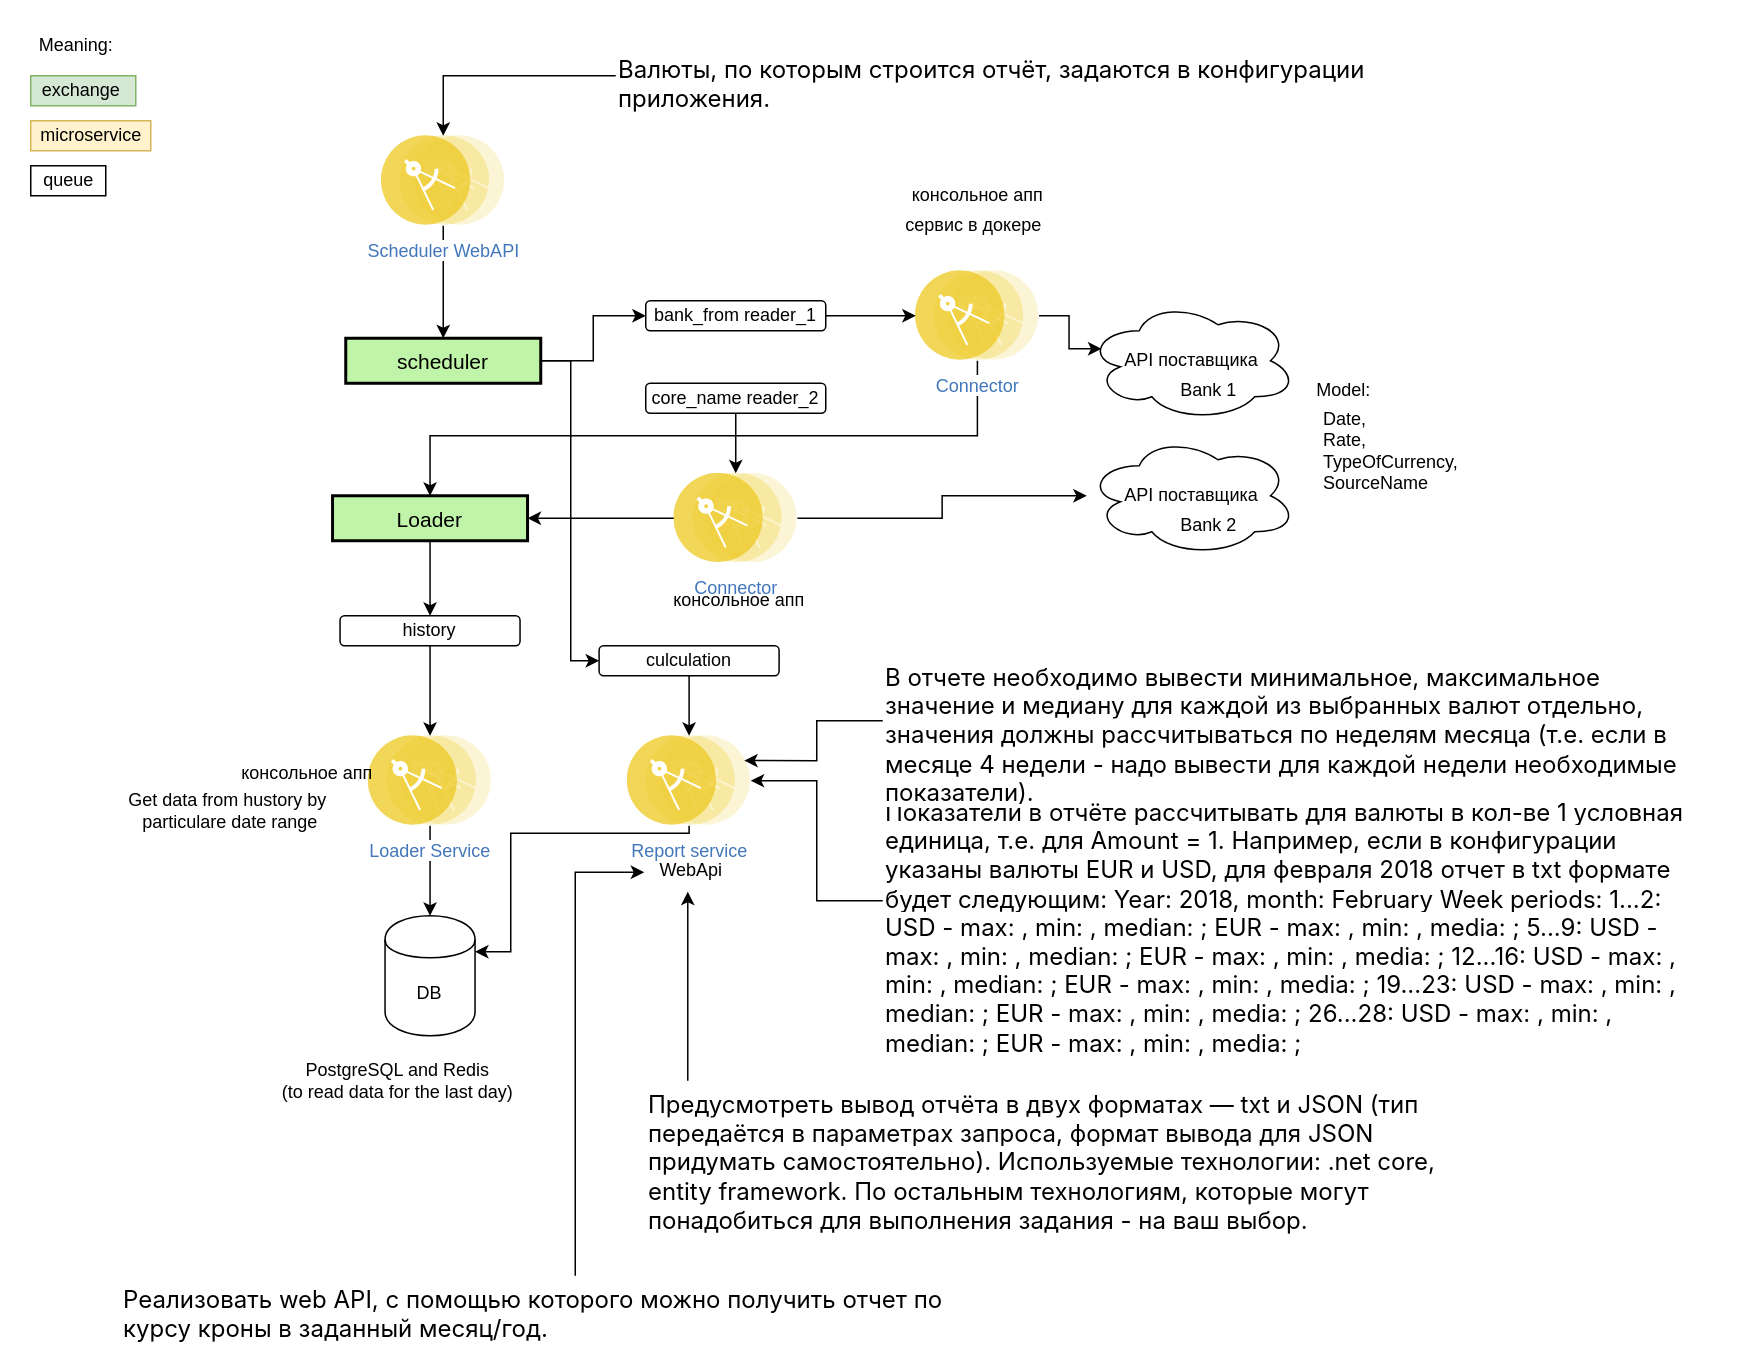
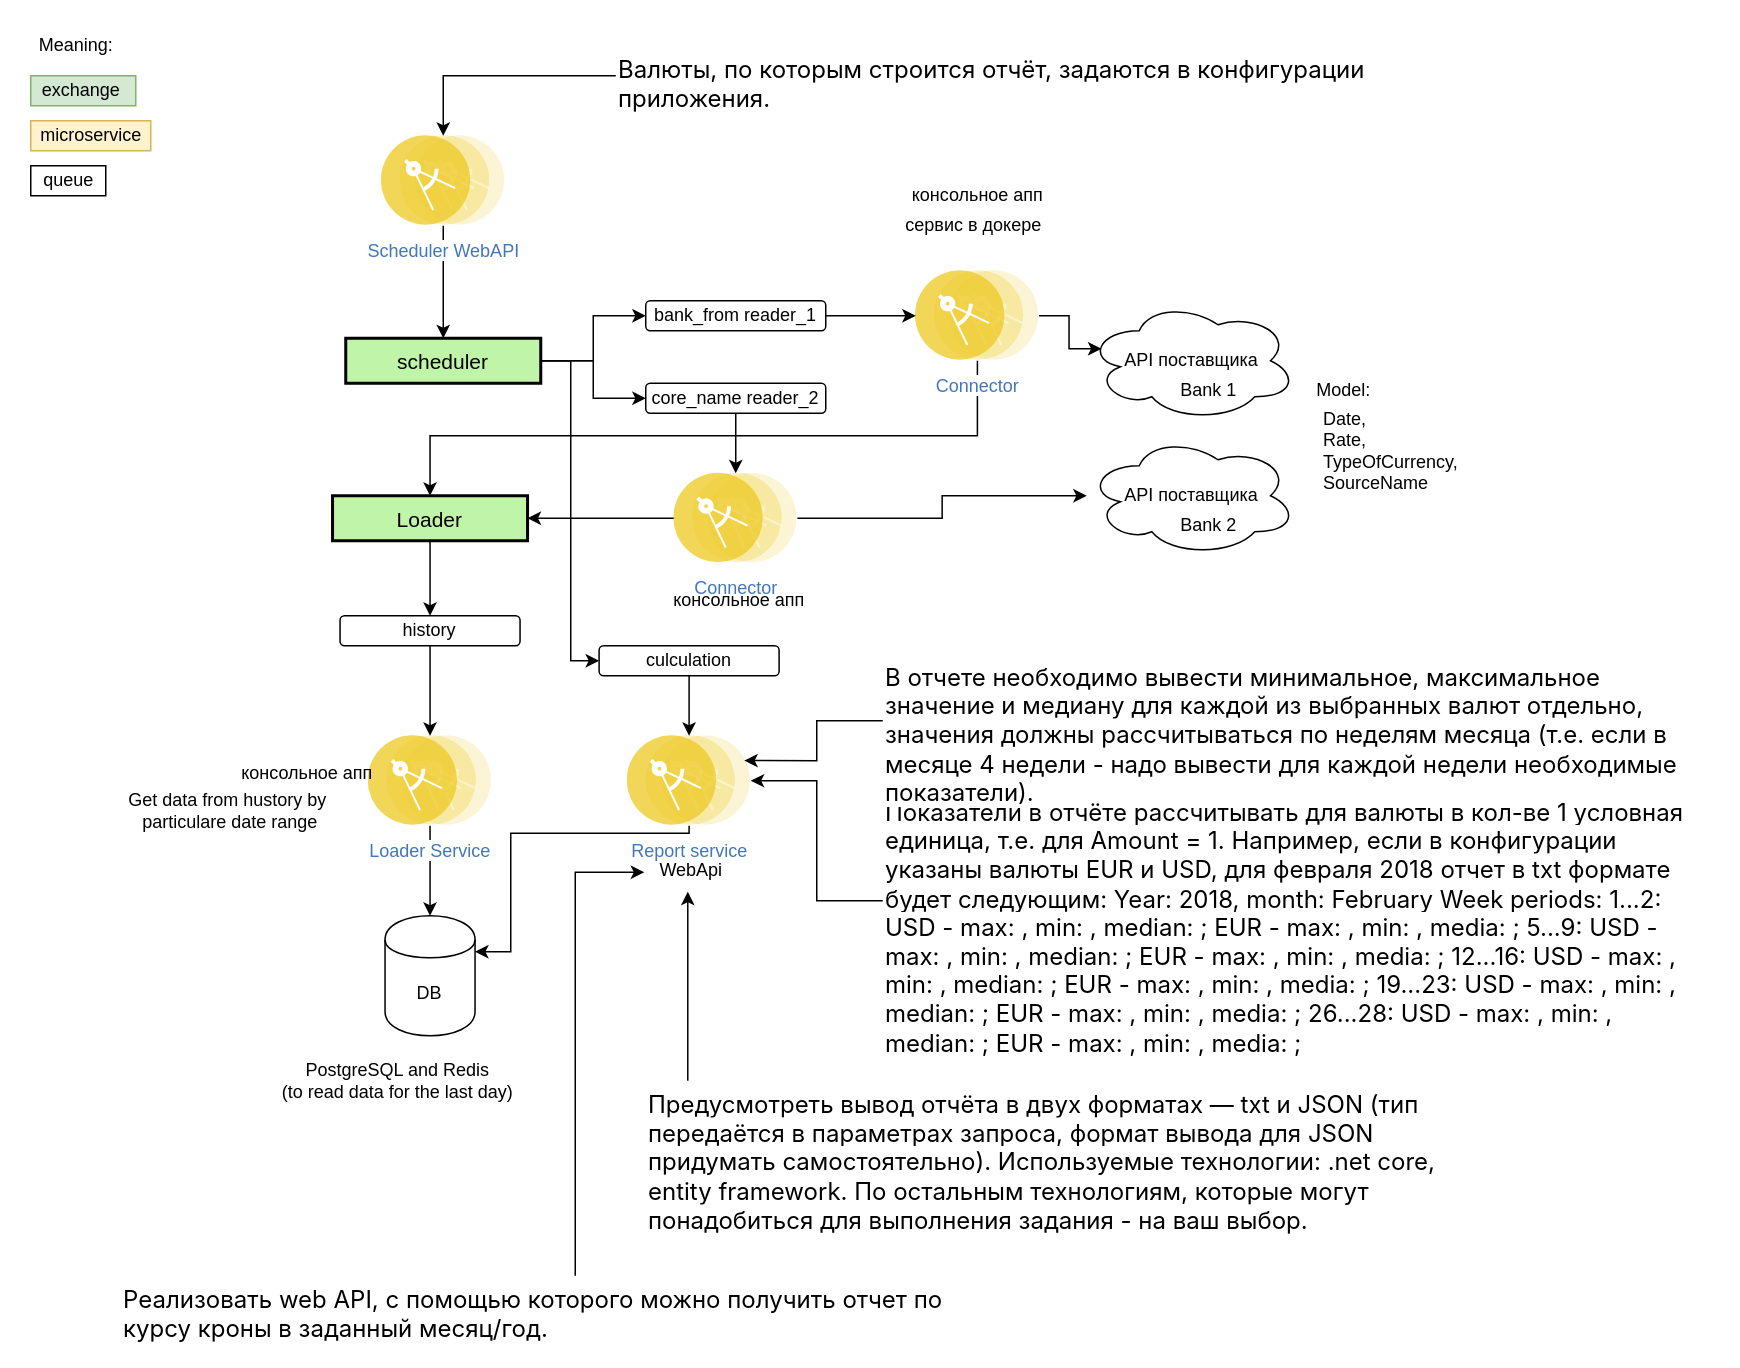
none -> (596, 398)
